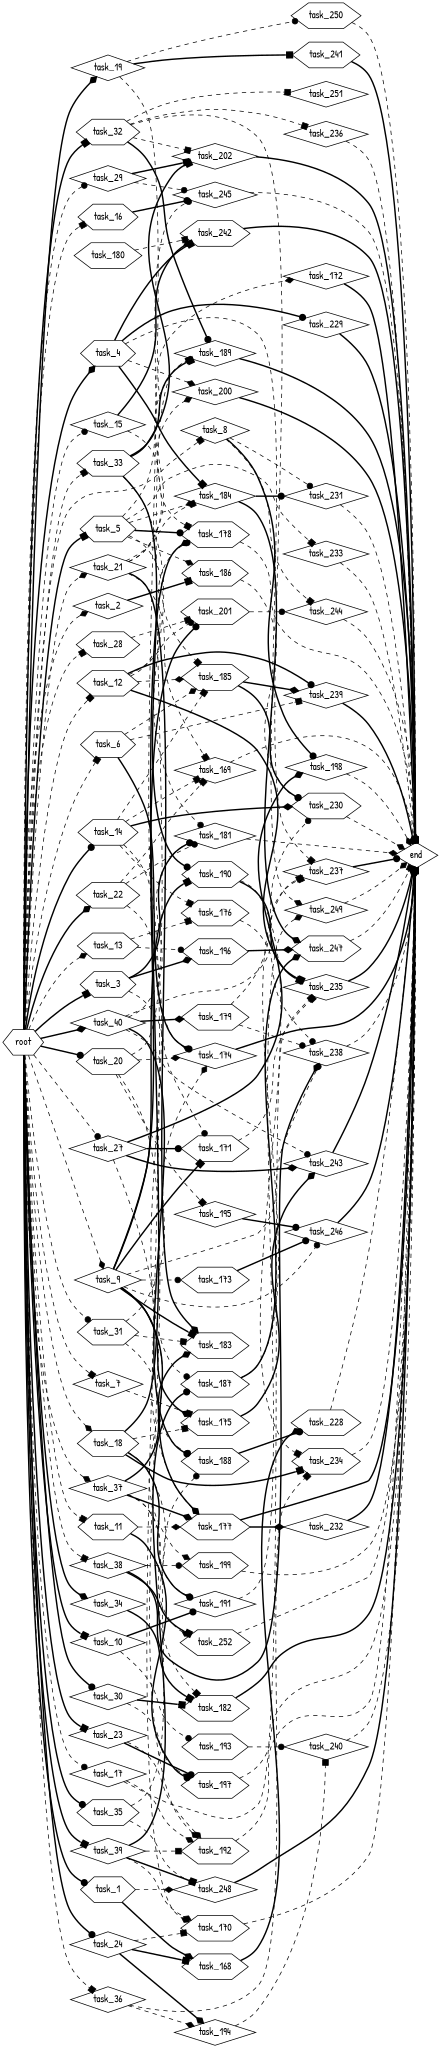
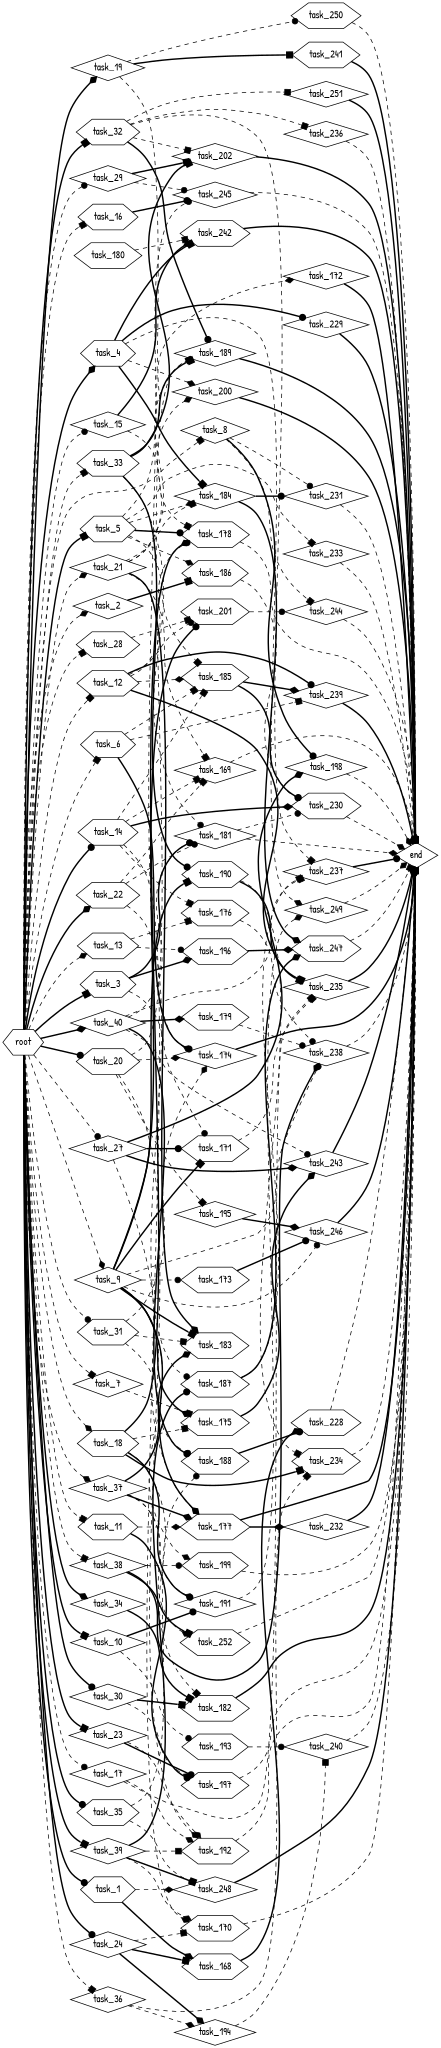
none -> (407, 461)
(144, 722) -> (144, 722)
(274, 879) -> (259, 824)
(261, 1222) -> (261, 1222)
